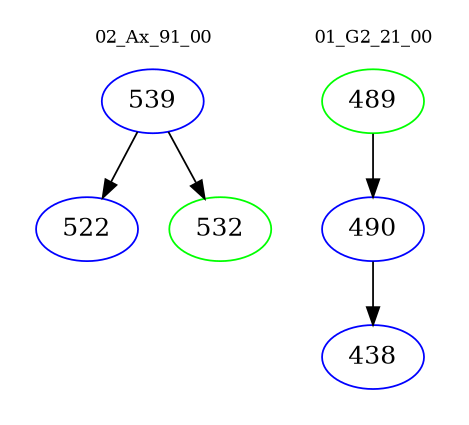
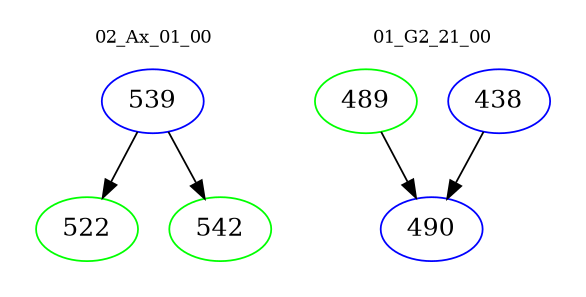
(154, 38) -> (154, 38)
(87, 229) -> (87, 229)
(220, 229) -> (220, 229)
(373, 284) -> (470, 157)
